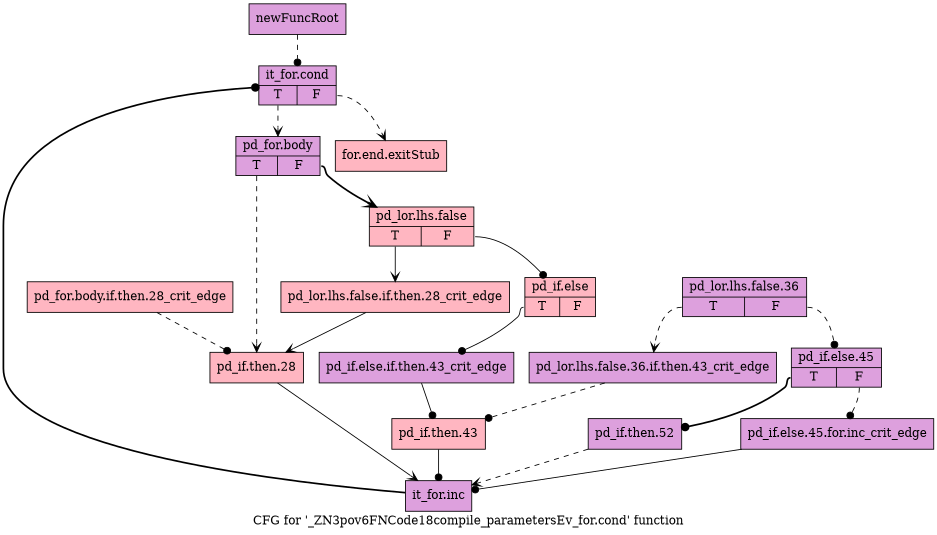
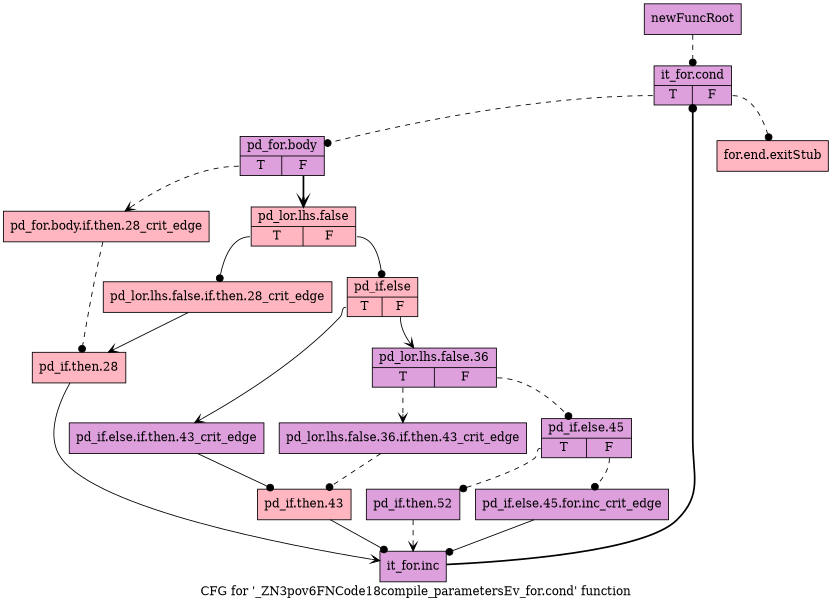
(364, 108) -> (756, 109)
(278, 116) -> (491, 110)
(257, 260) -> (183, 179)
(395, 260) -> (229, 250)
none -> (403, 330)
(498, 332) -> (280, 369)
(745, 410) -> (507, 473)
